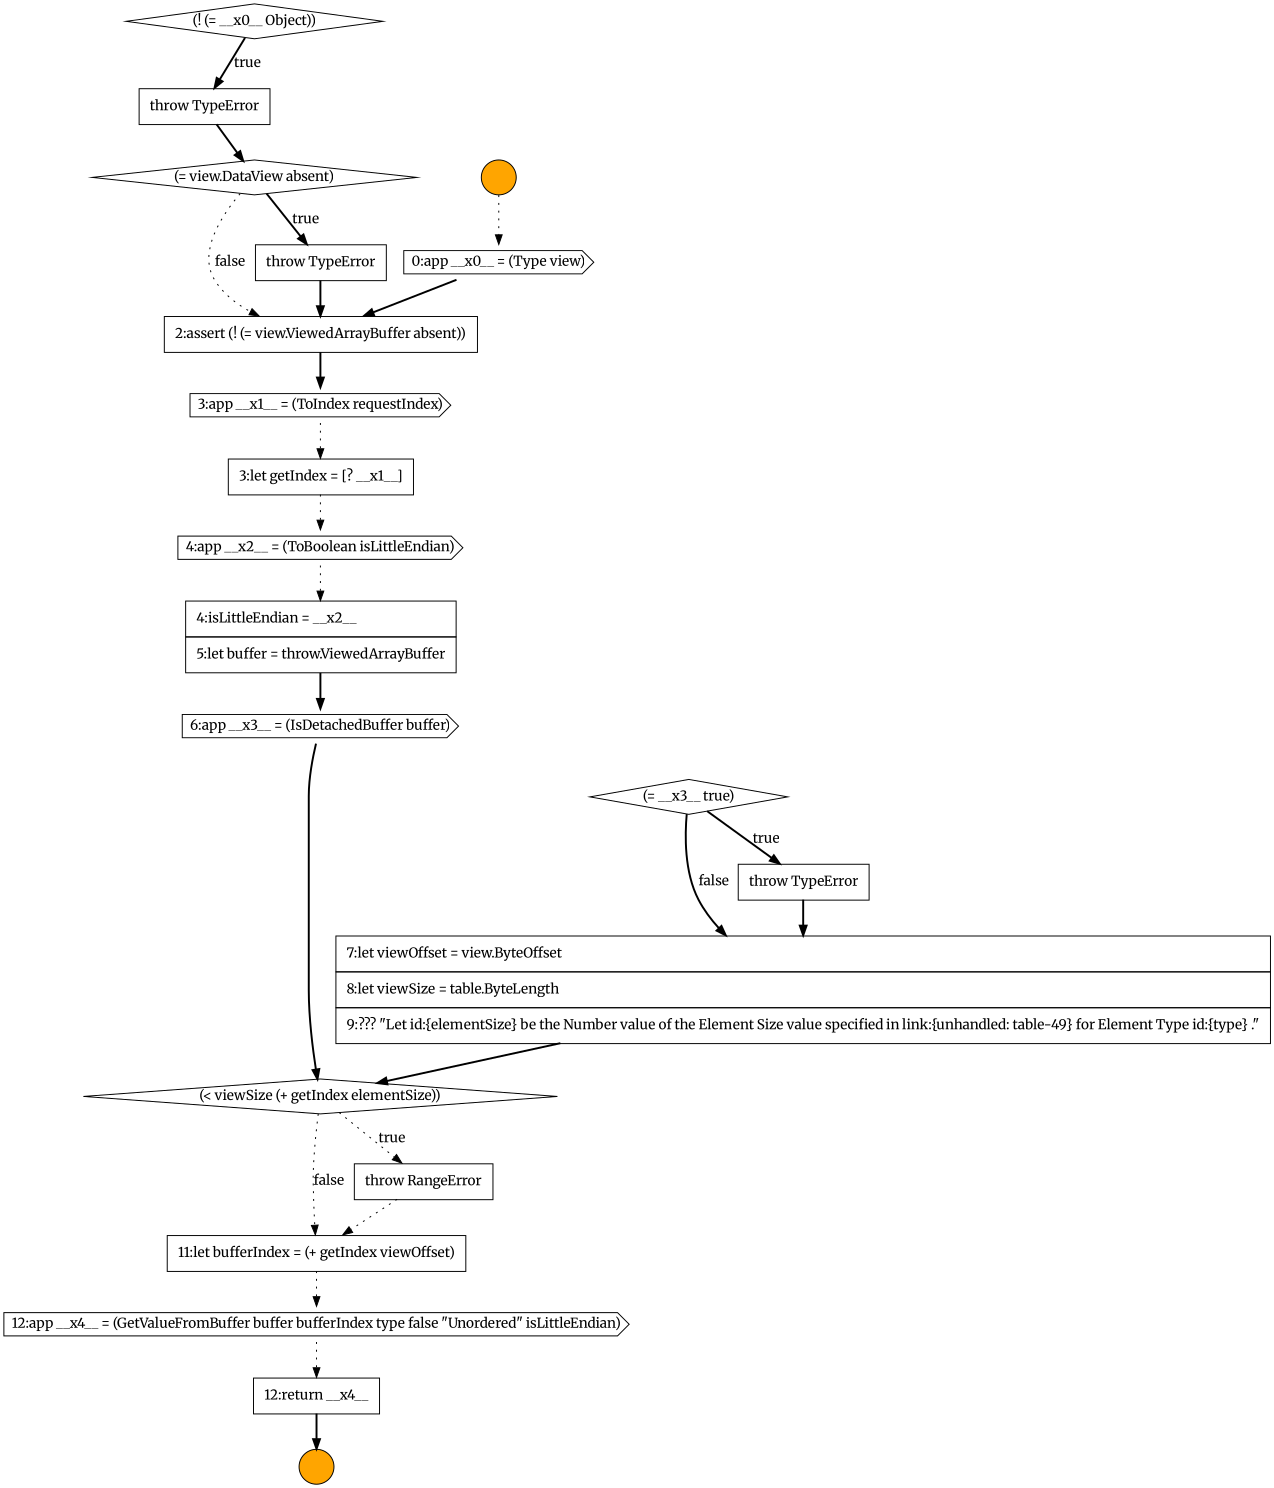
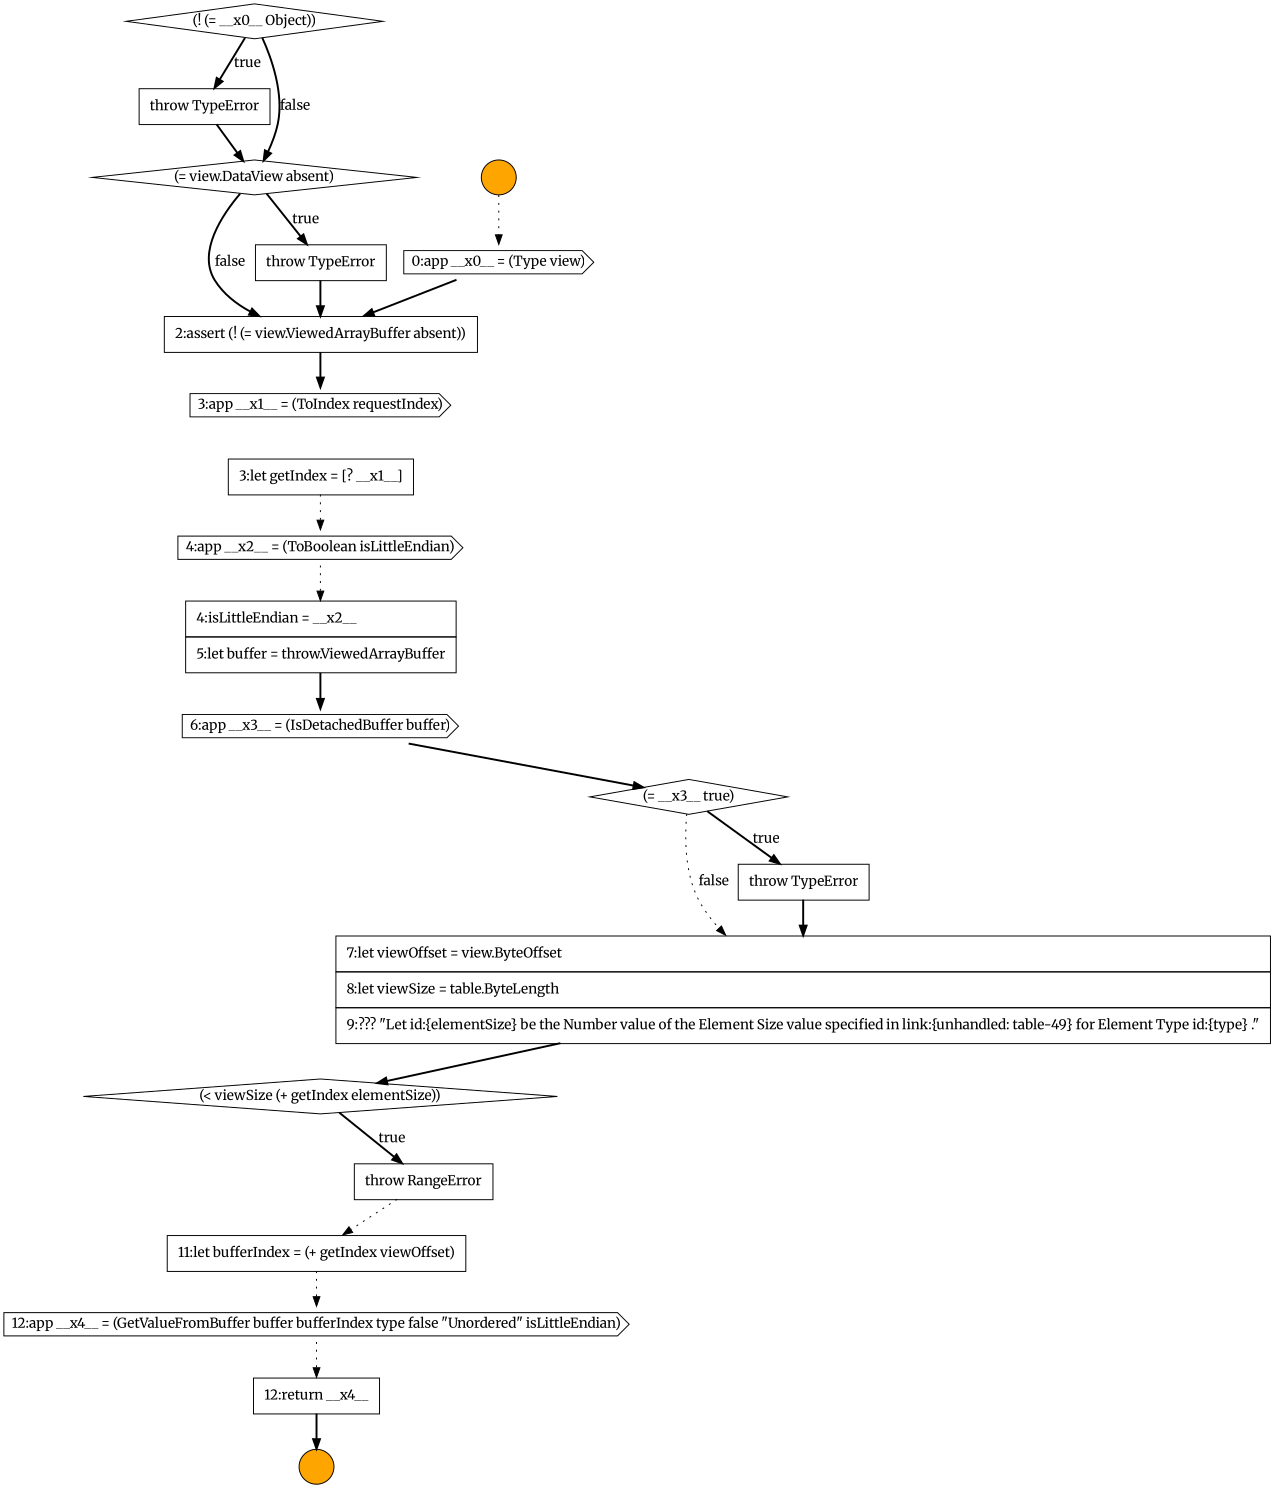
none -> (279, 94)
(209, 257) -> (209, 257)
(320, 436) -> none
(690, 875) -> (690, 875)
(309, 906) -> (521, 765)
(367, 1135) -> (367, 1135)
(313, 1169) -> none
